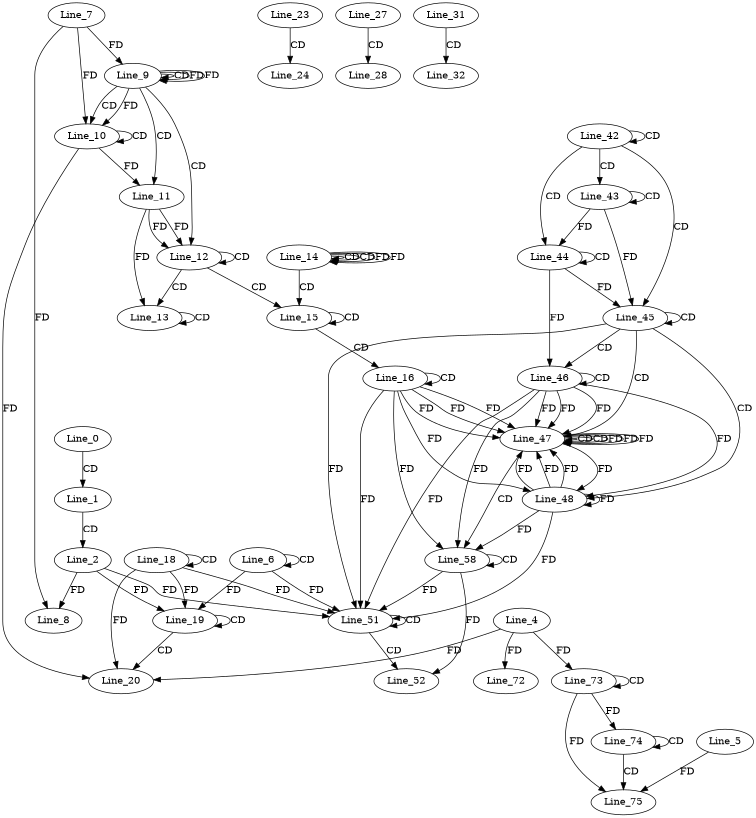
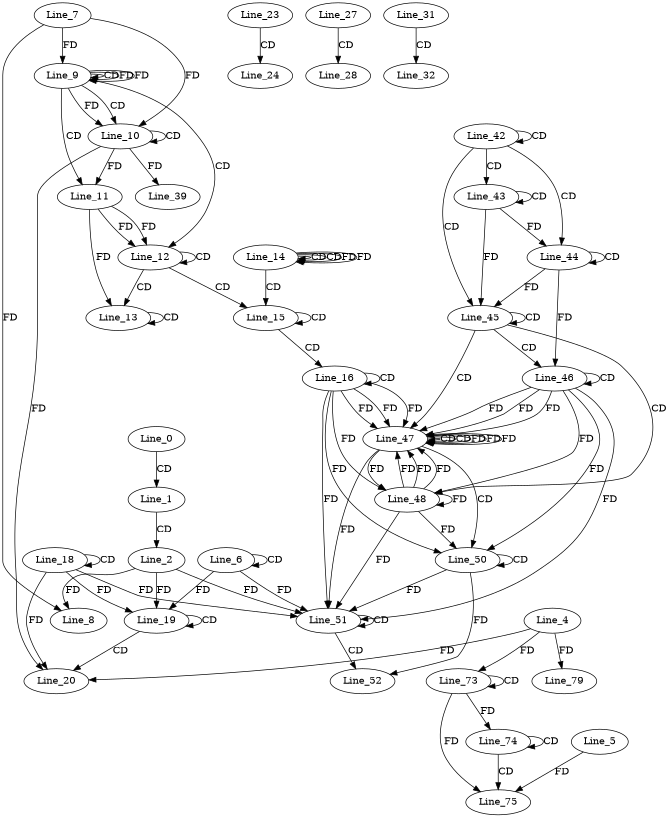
none -> (168, 197)
(361, 348) -> (342, 521)
(457, 560) -> (468, 560)
(506, 681) -> (564, 681)
